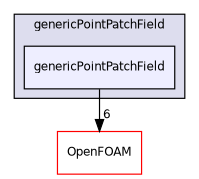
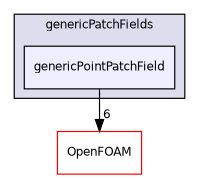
(100, 25) -> (100, 25)
